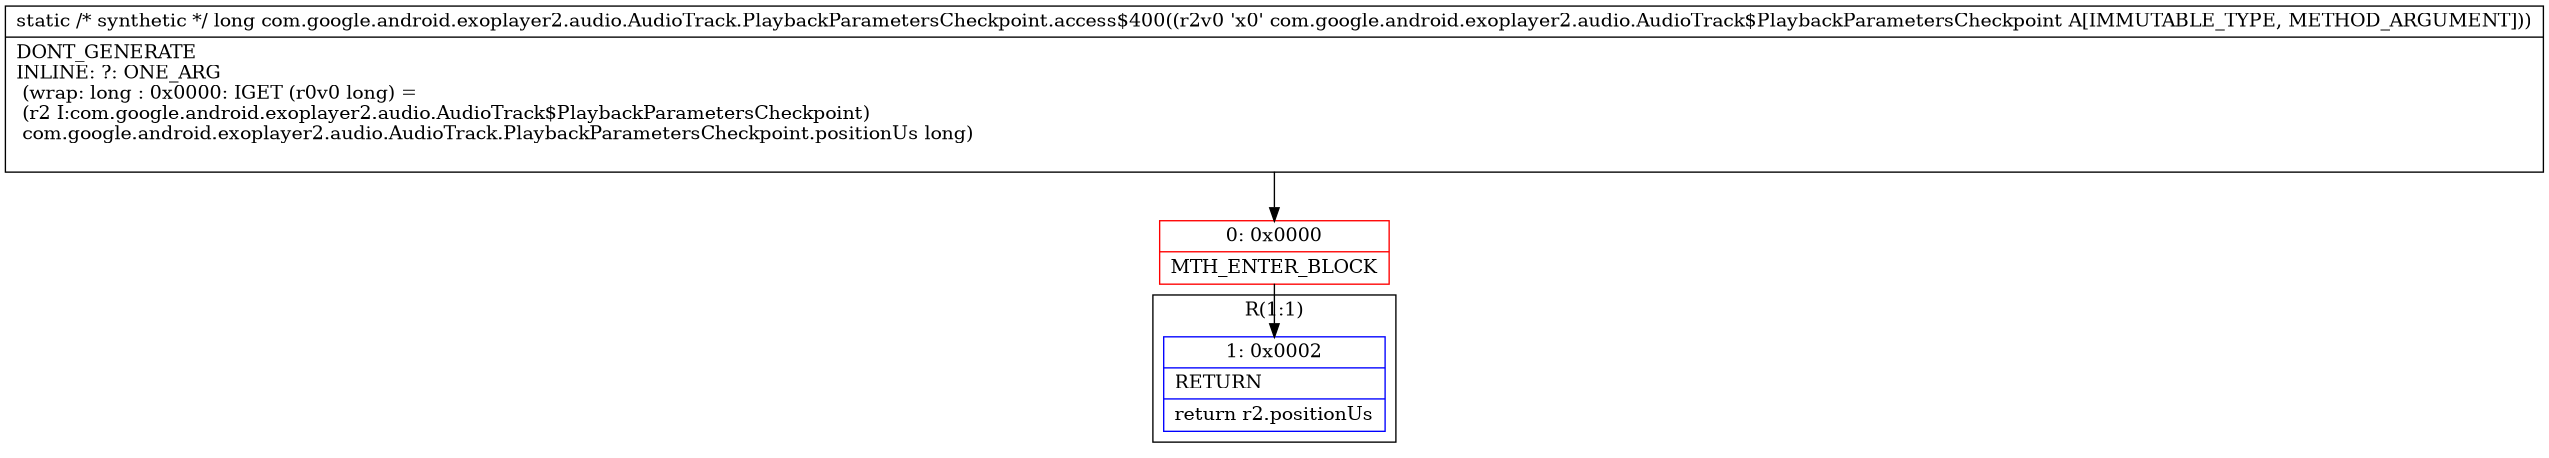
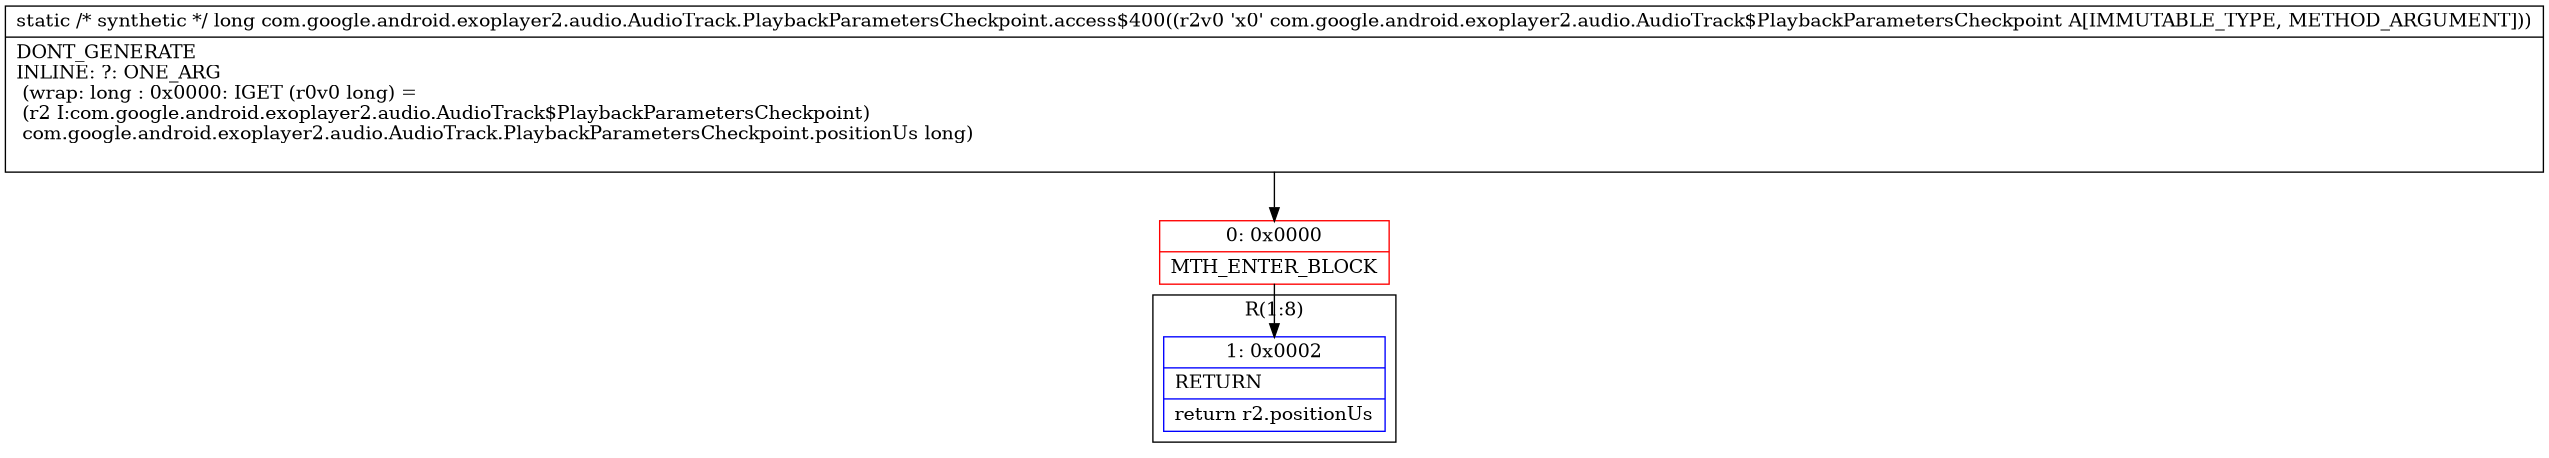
(1274, 310) -> (1274, 310)
